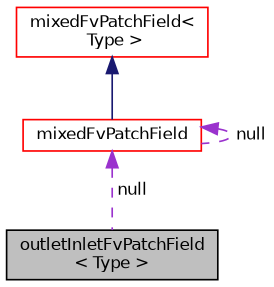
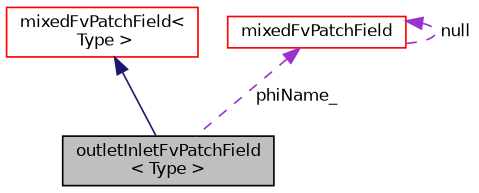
(112, 97) -> (139, 104)
(130, 191) -> (295, 97)
